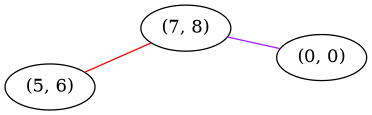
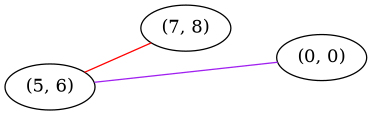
(254, 43) -> (186, 72)
